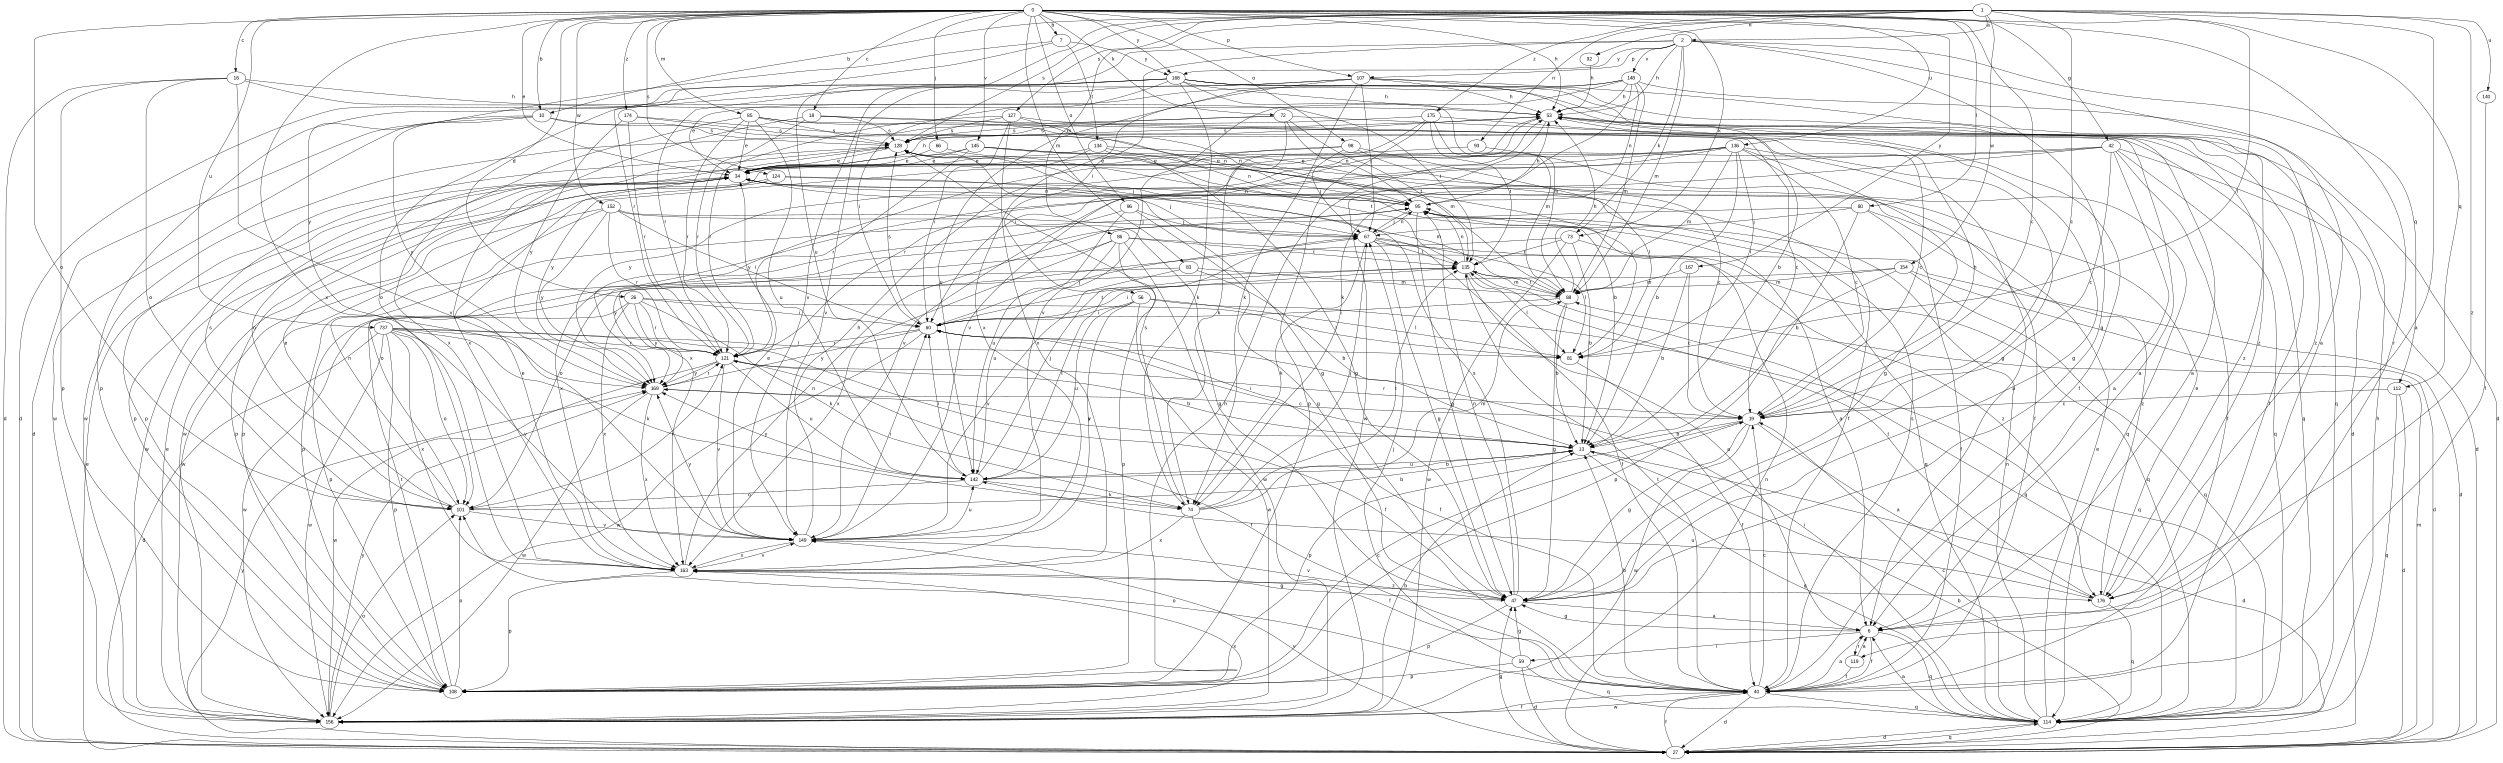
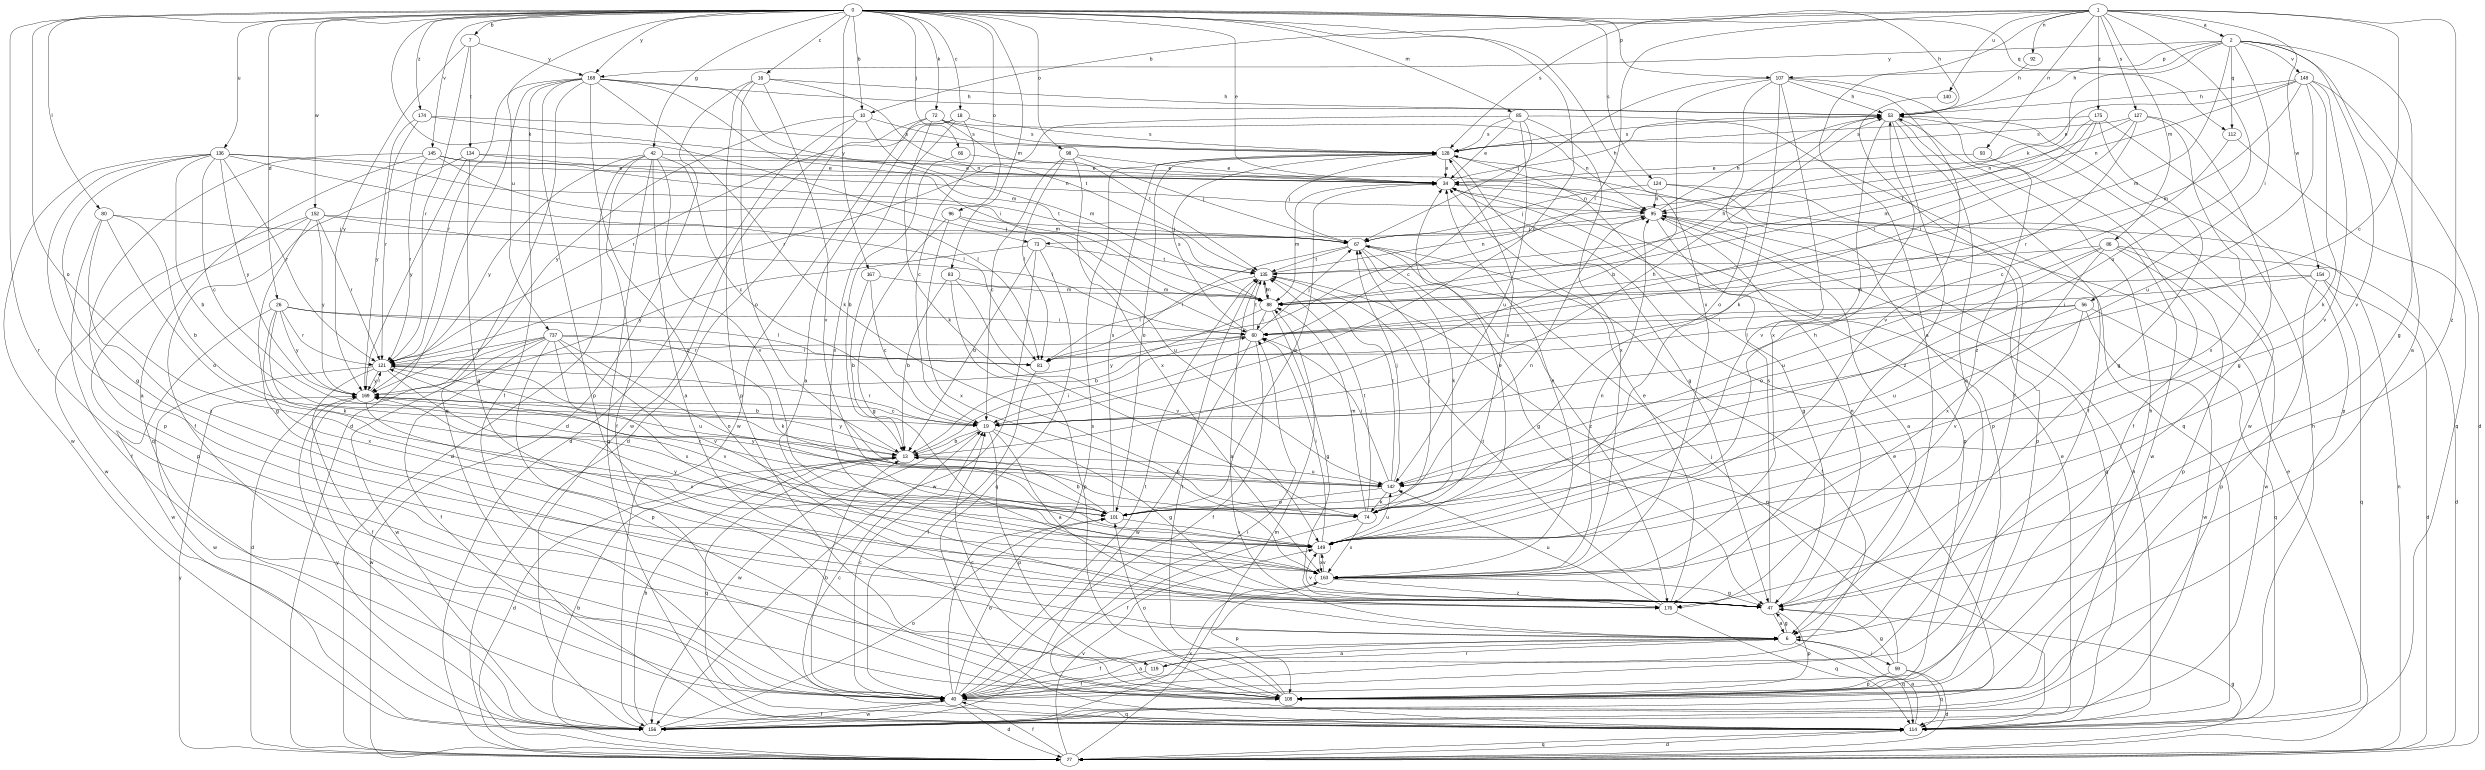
(1393, 225) -> none
(2371, 739) -> none
